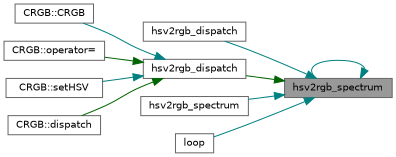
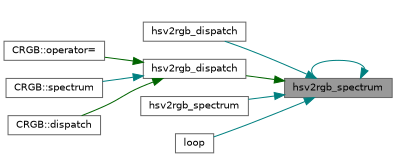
(54, 14) -> none
(54, 88) -> (54, 88)
